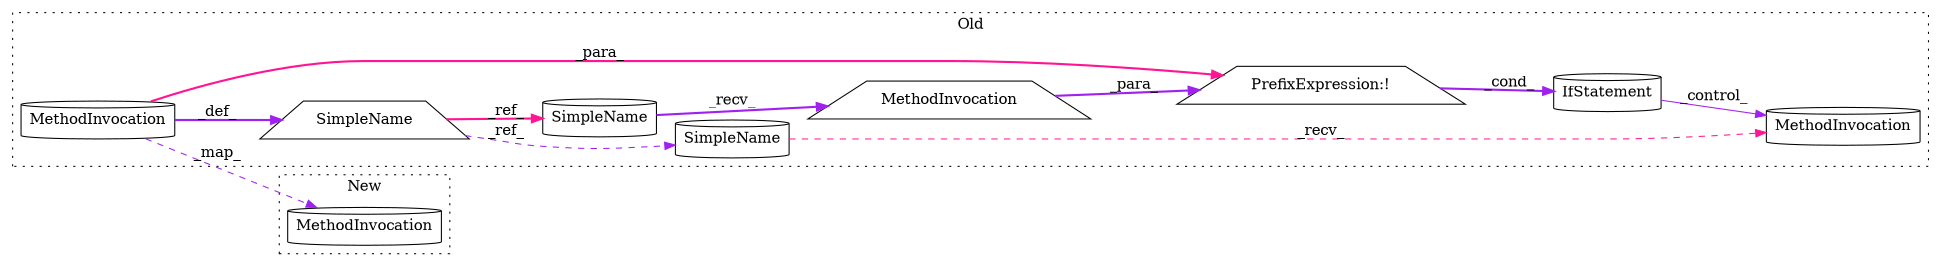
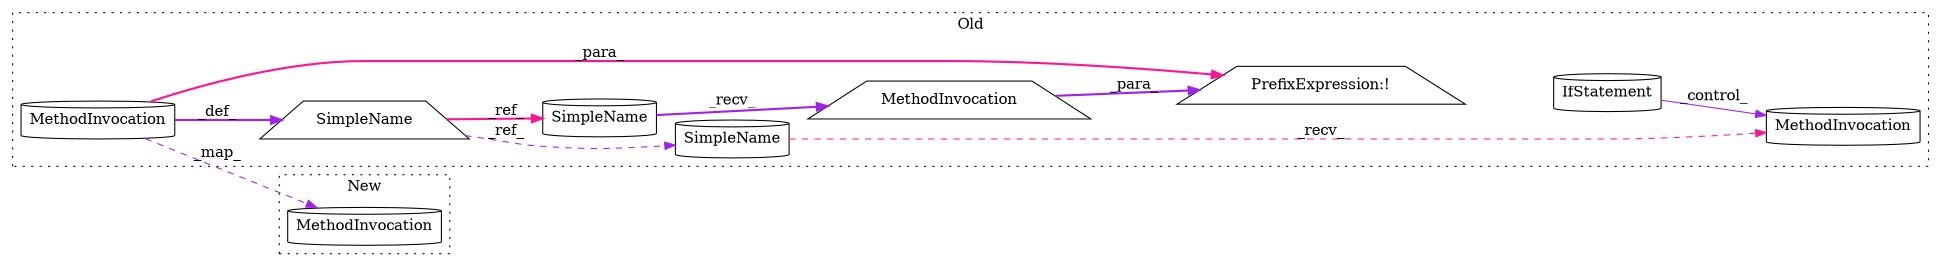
(1492, 90) -> none
